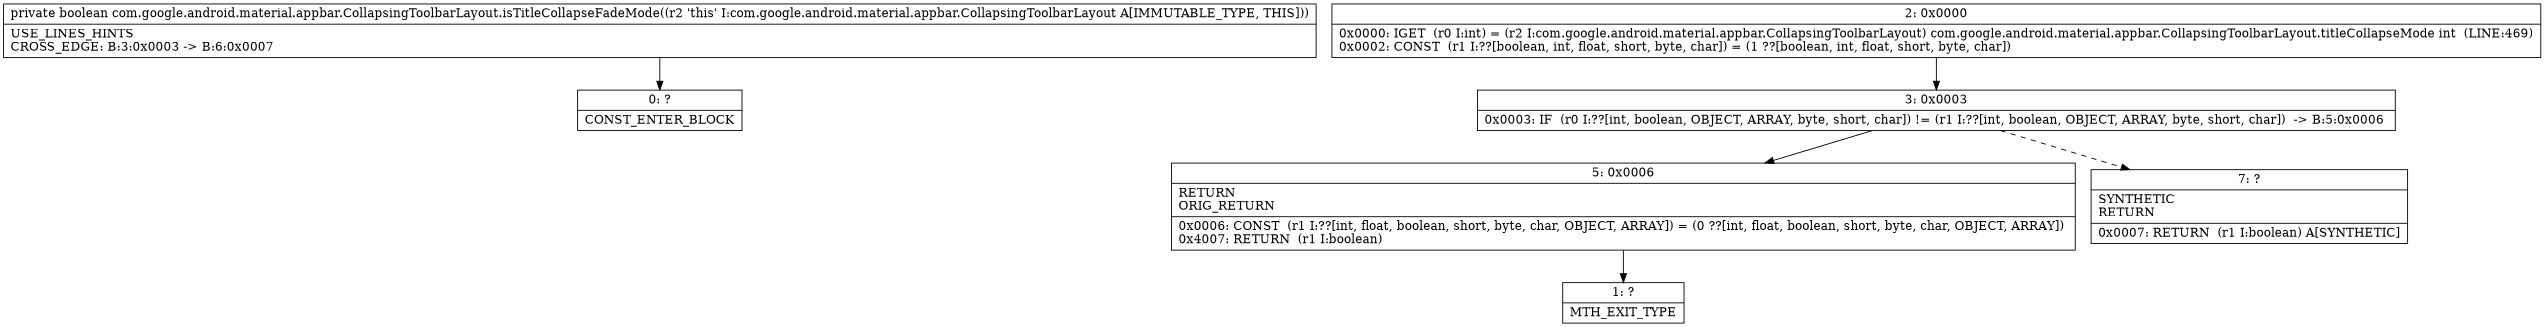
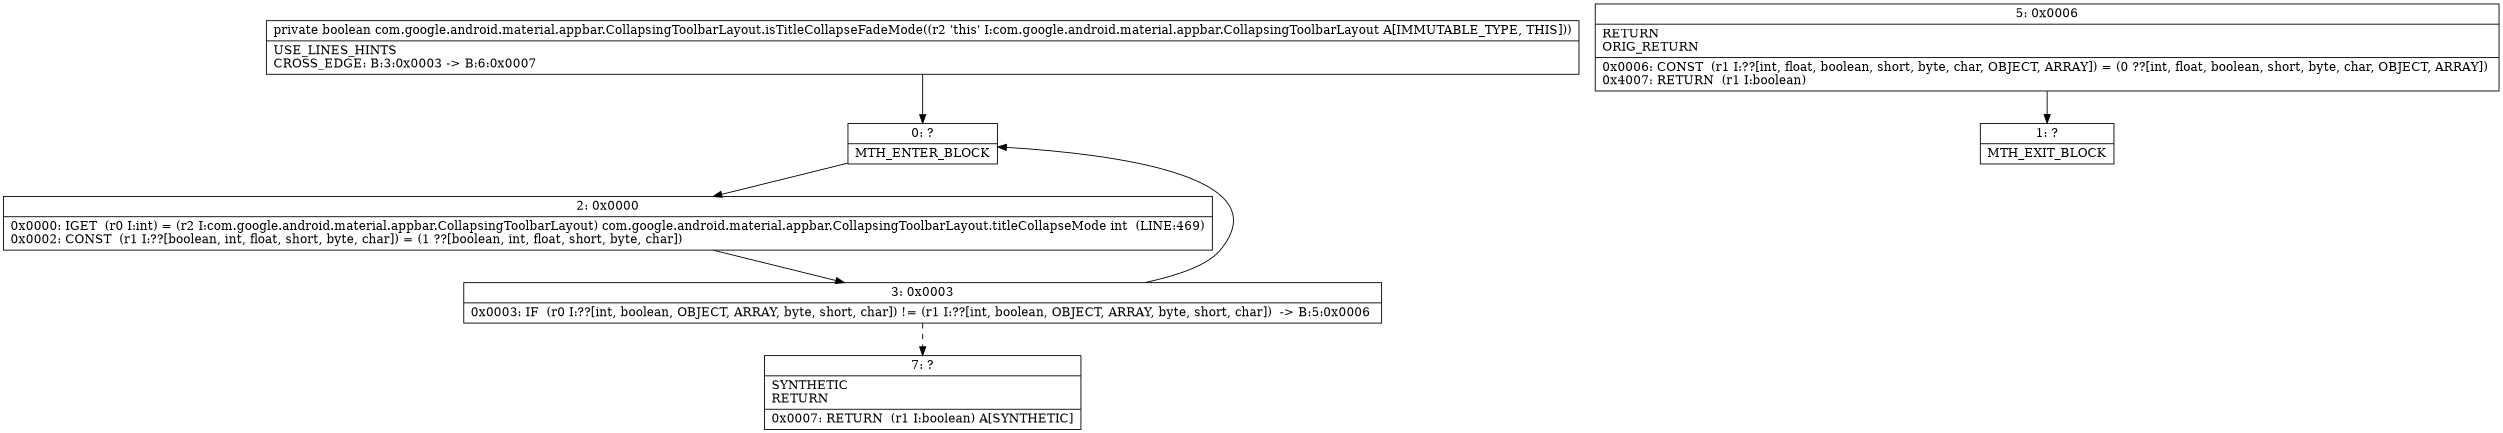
(660, 120) -> (923, 153)
(1823, 145) -> (1186, 177)
none -> (785, 179)
(1623, 313) -> (2047, 153)
